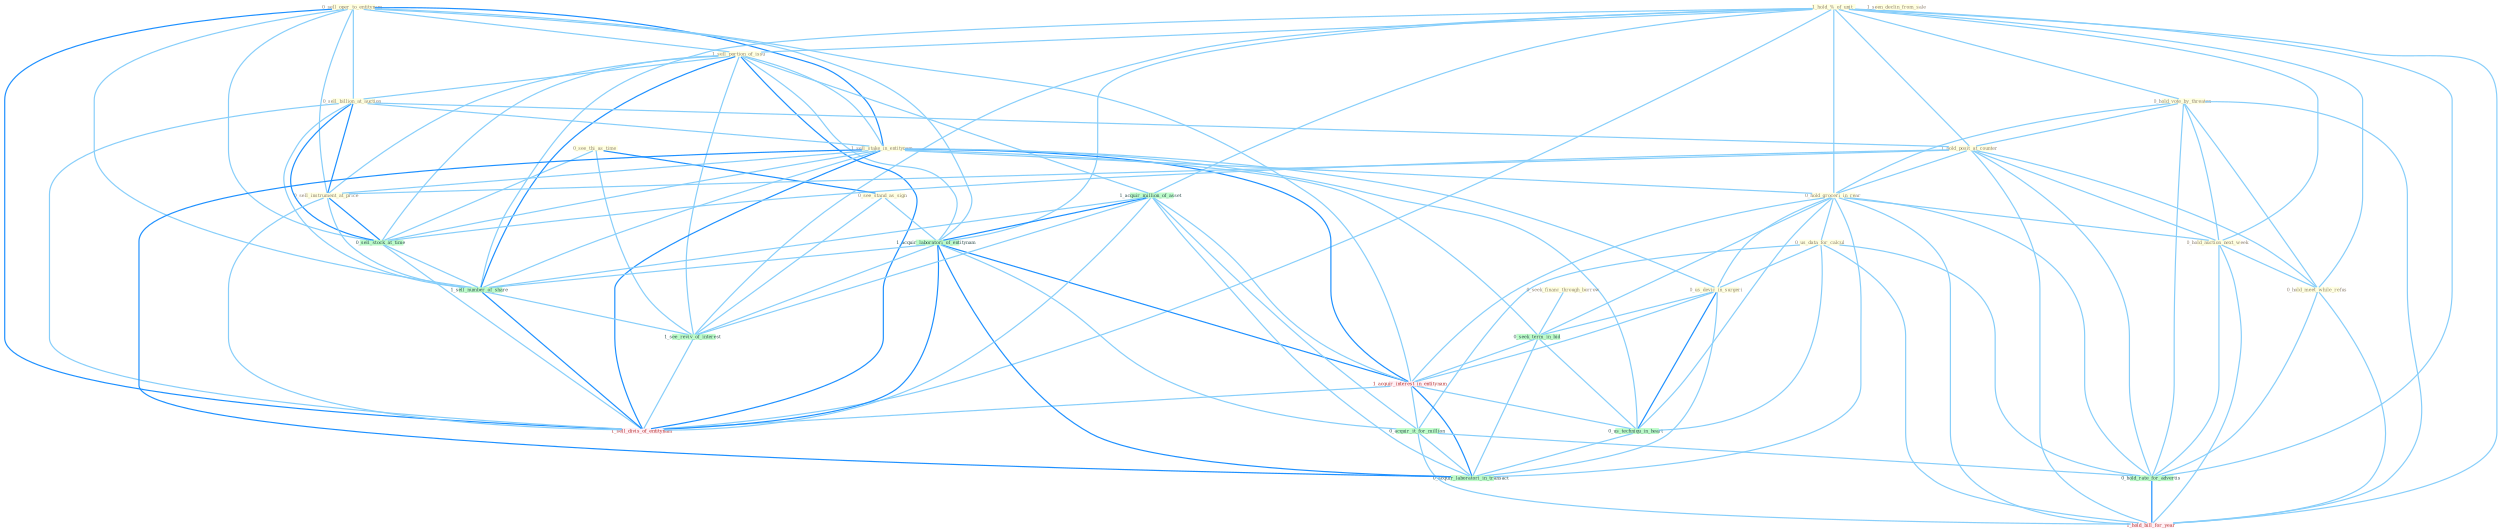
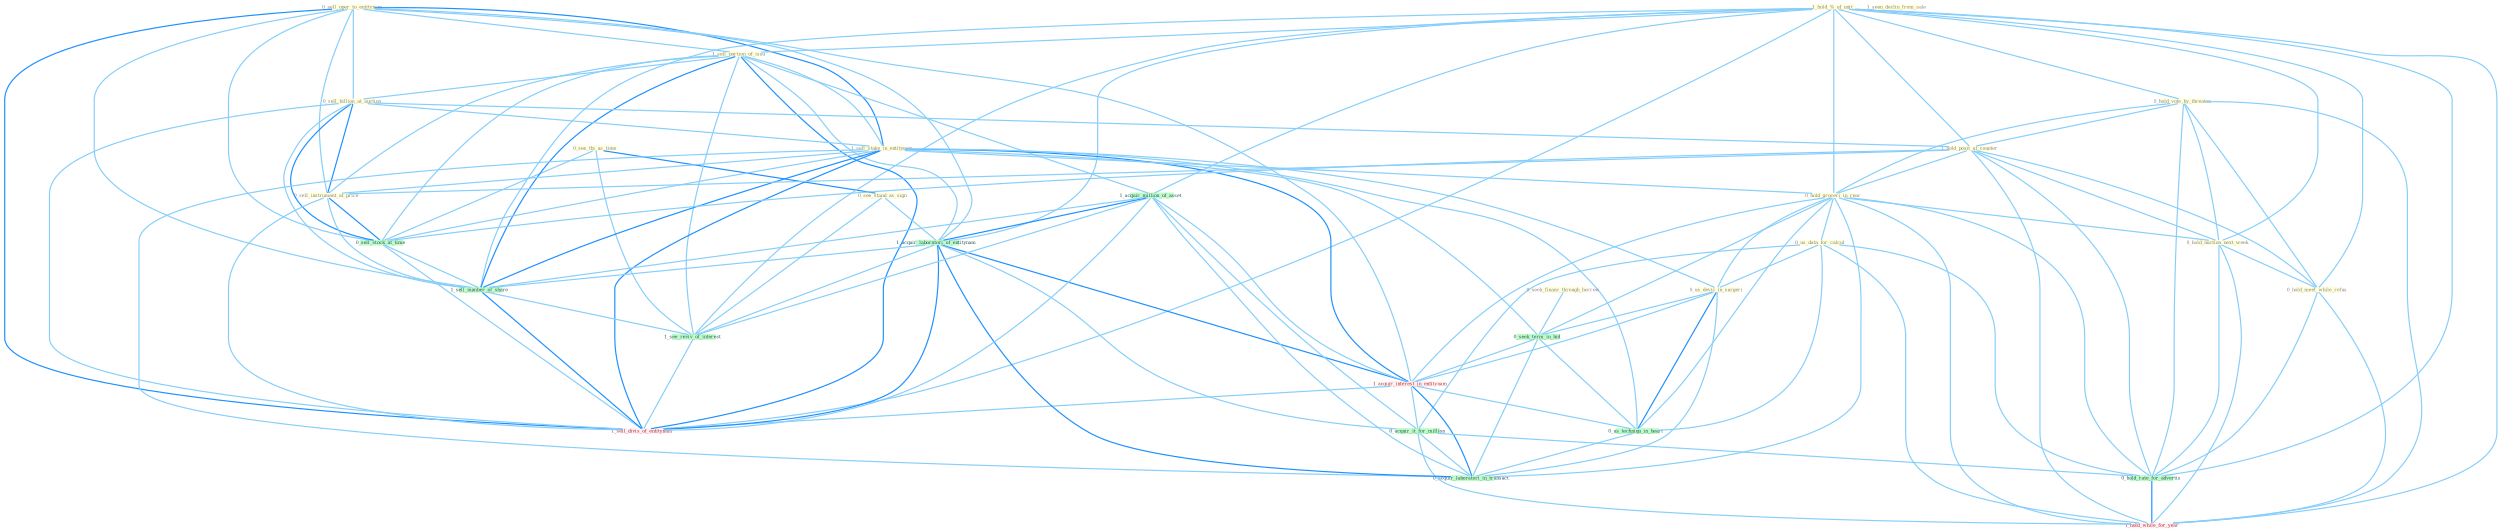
(659, 219) -> (659, 219)
(351, 431) -> (351, 431)
(2152, 525) -> (2152, 525)
